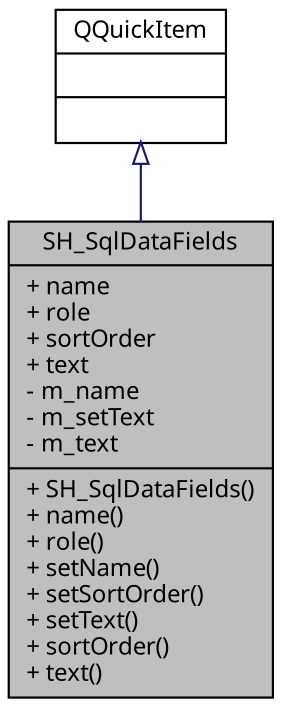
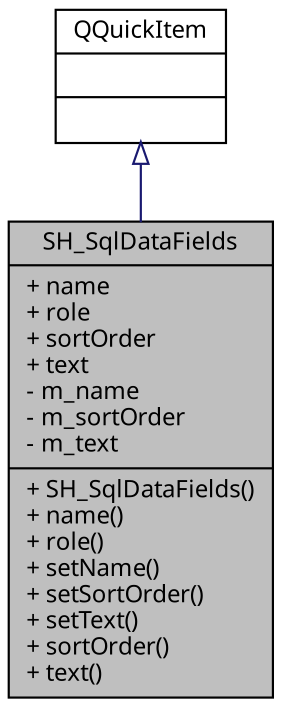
(91, 418) -> (106, 418)
